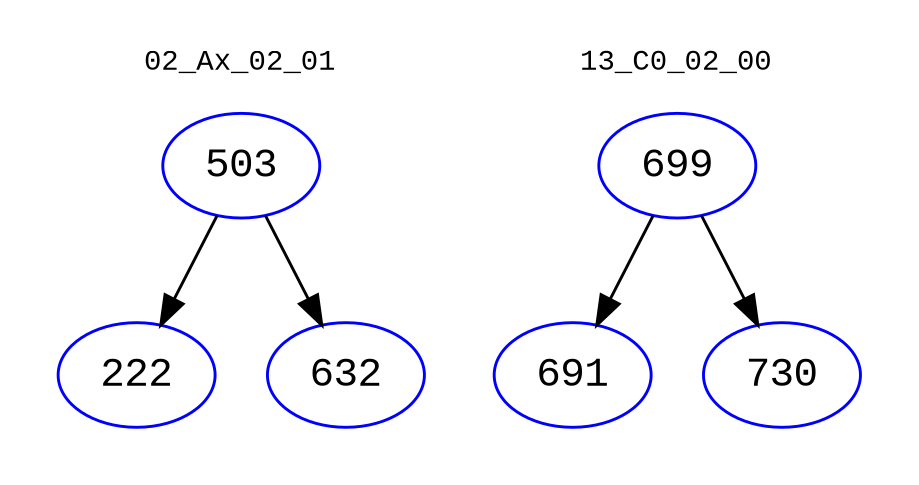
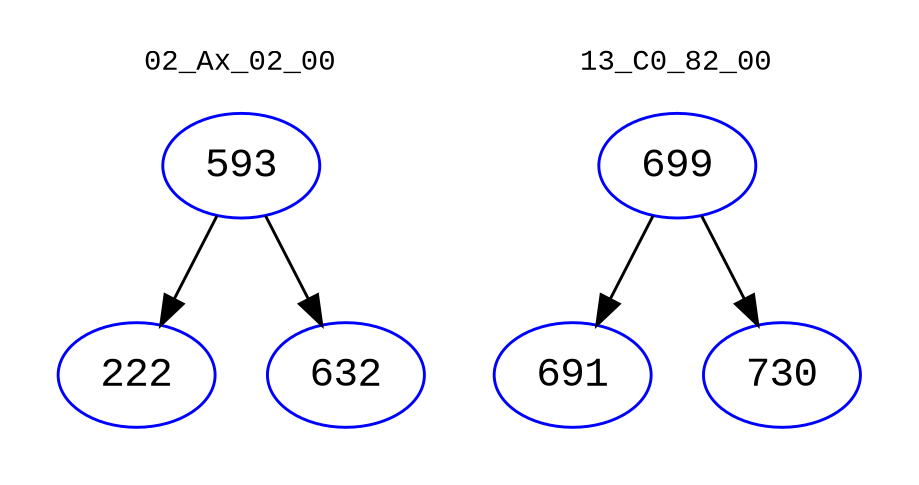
(241, 62) -> (241, 62)
(677, 62) -> (677, 62)
(241, 166) -> (241, 166)
